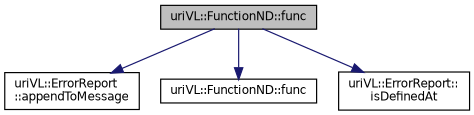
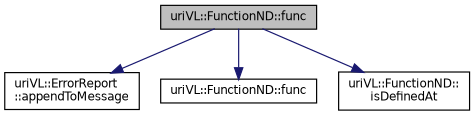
(404, 91) -> (404, 91)
